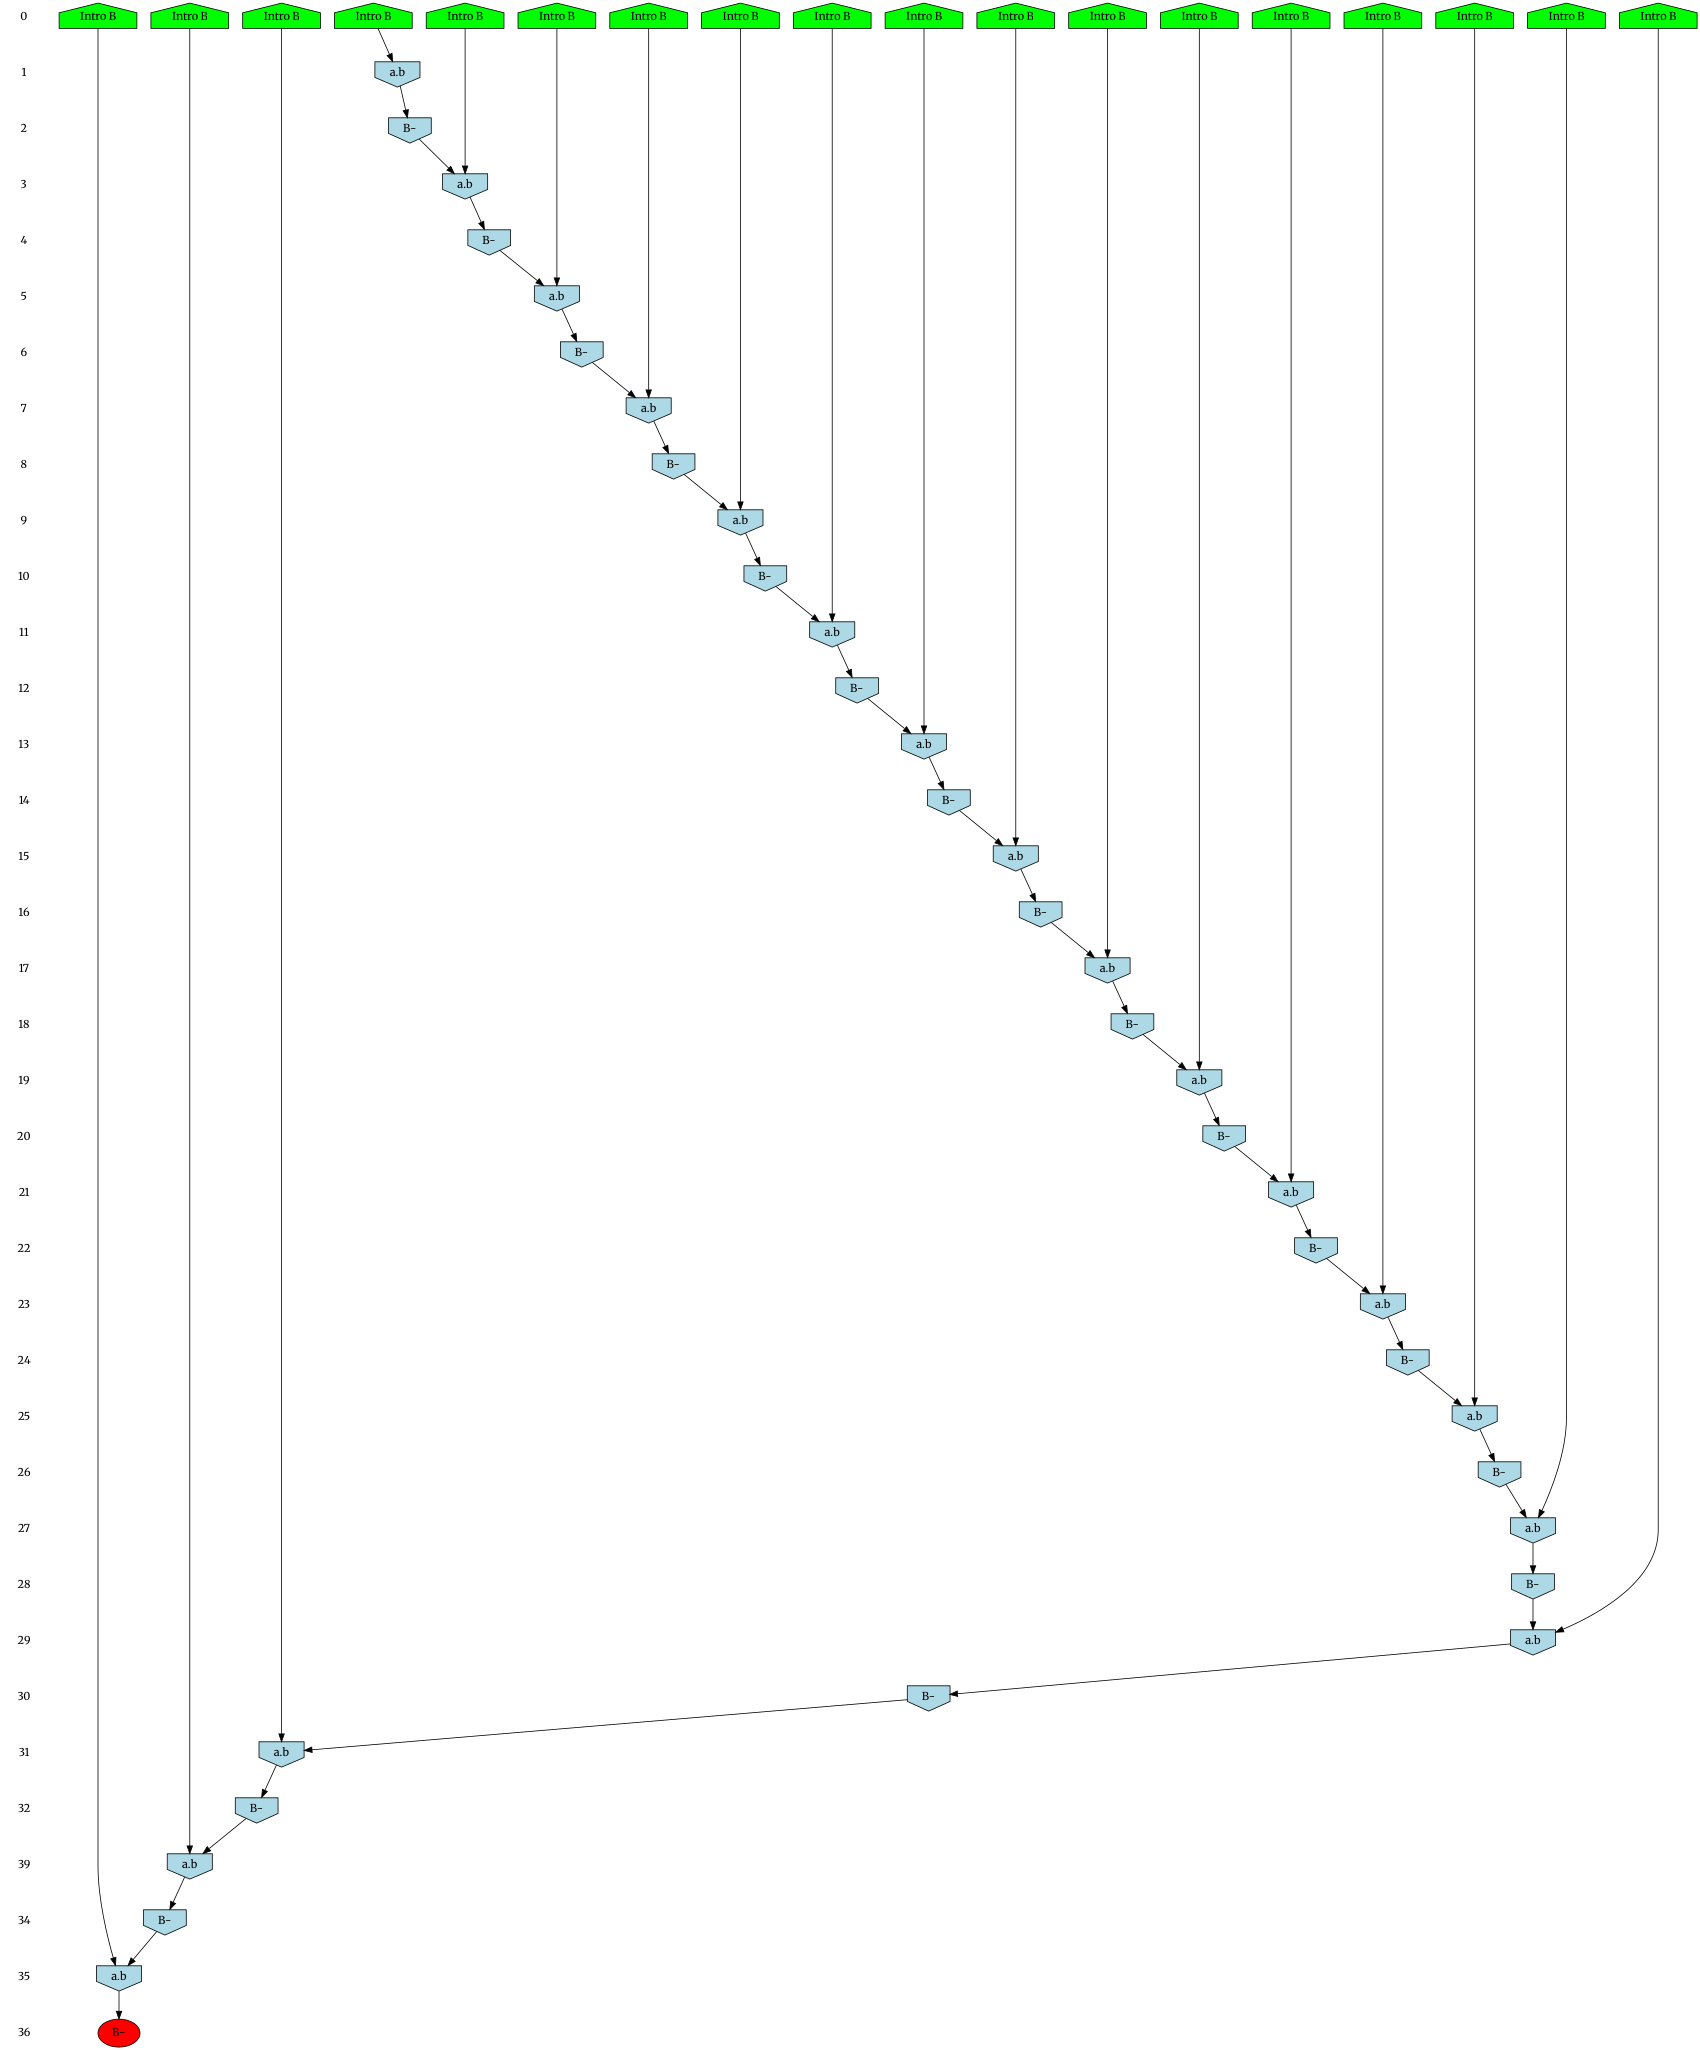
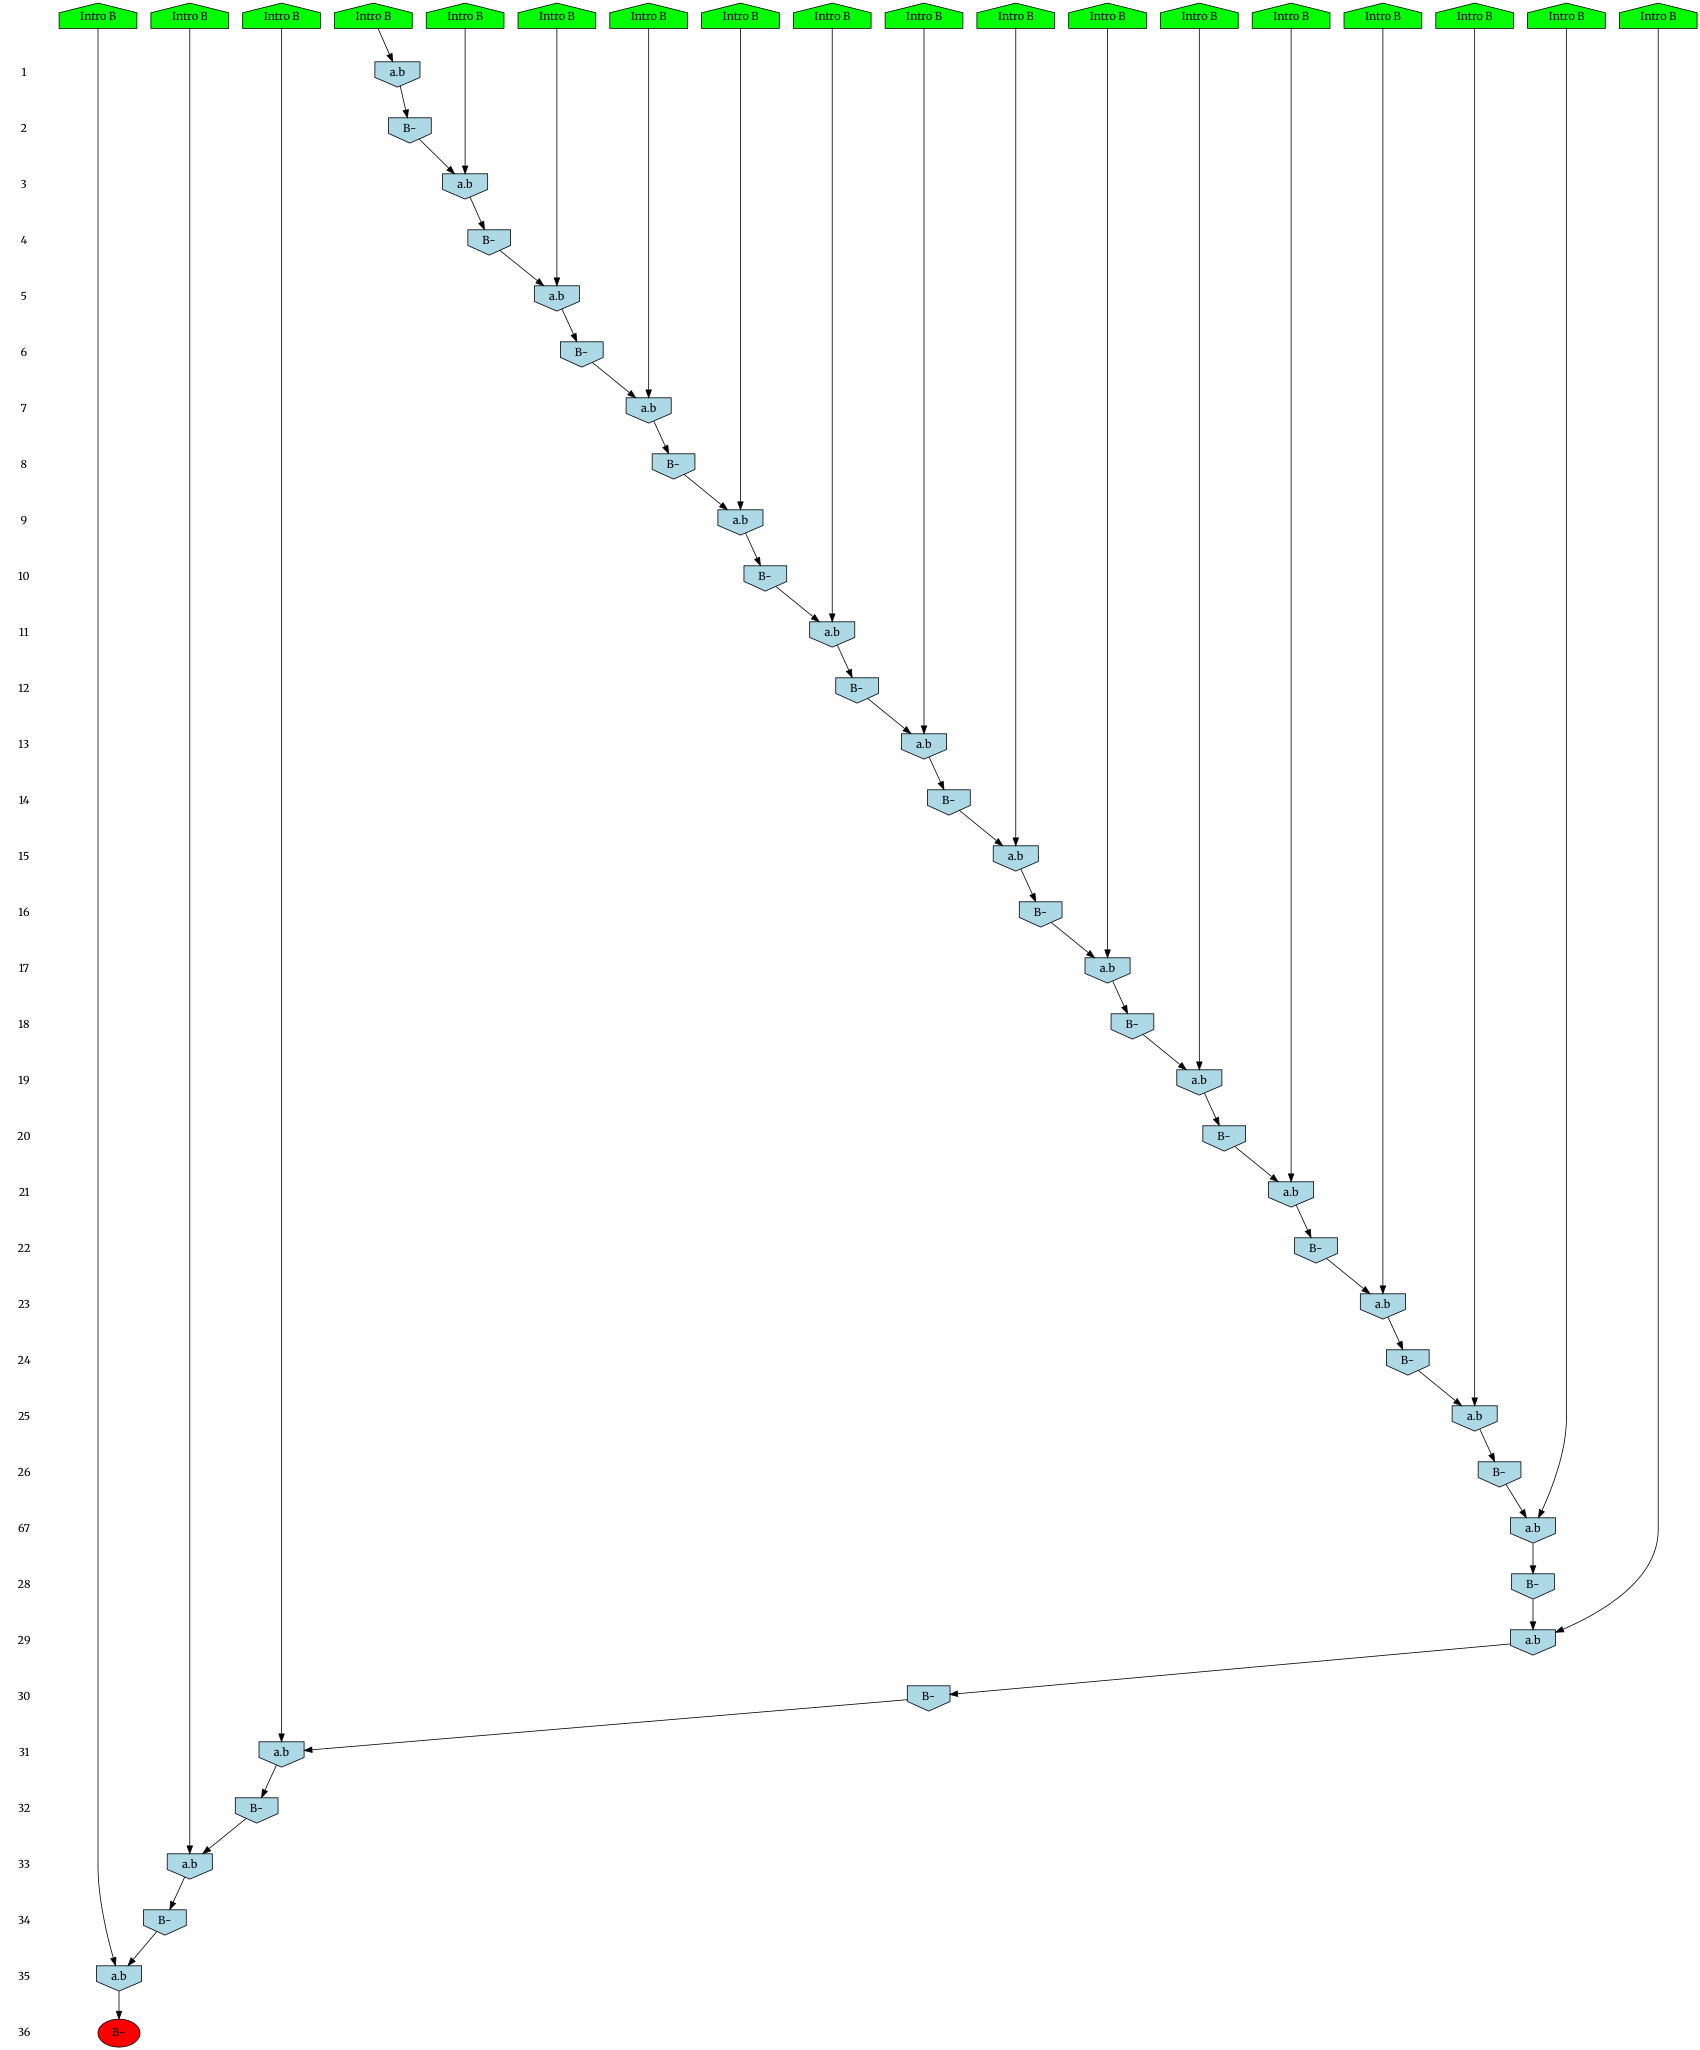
(24, 17) -> none
(24, 1529) -> (24, 1529)
(24, 1865) -> (24, 1865)
